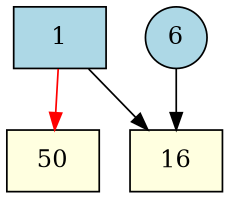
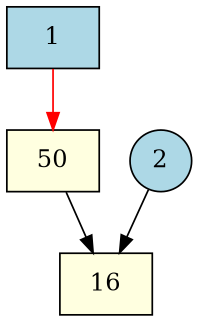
(176, 38) -> (161, 161)
(112, 93) -> (76, 215)
